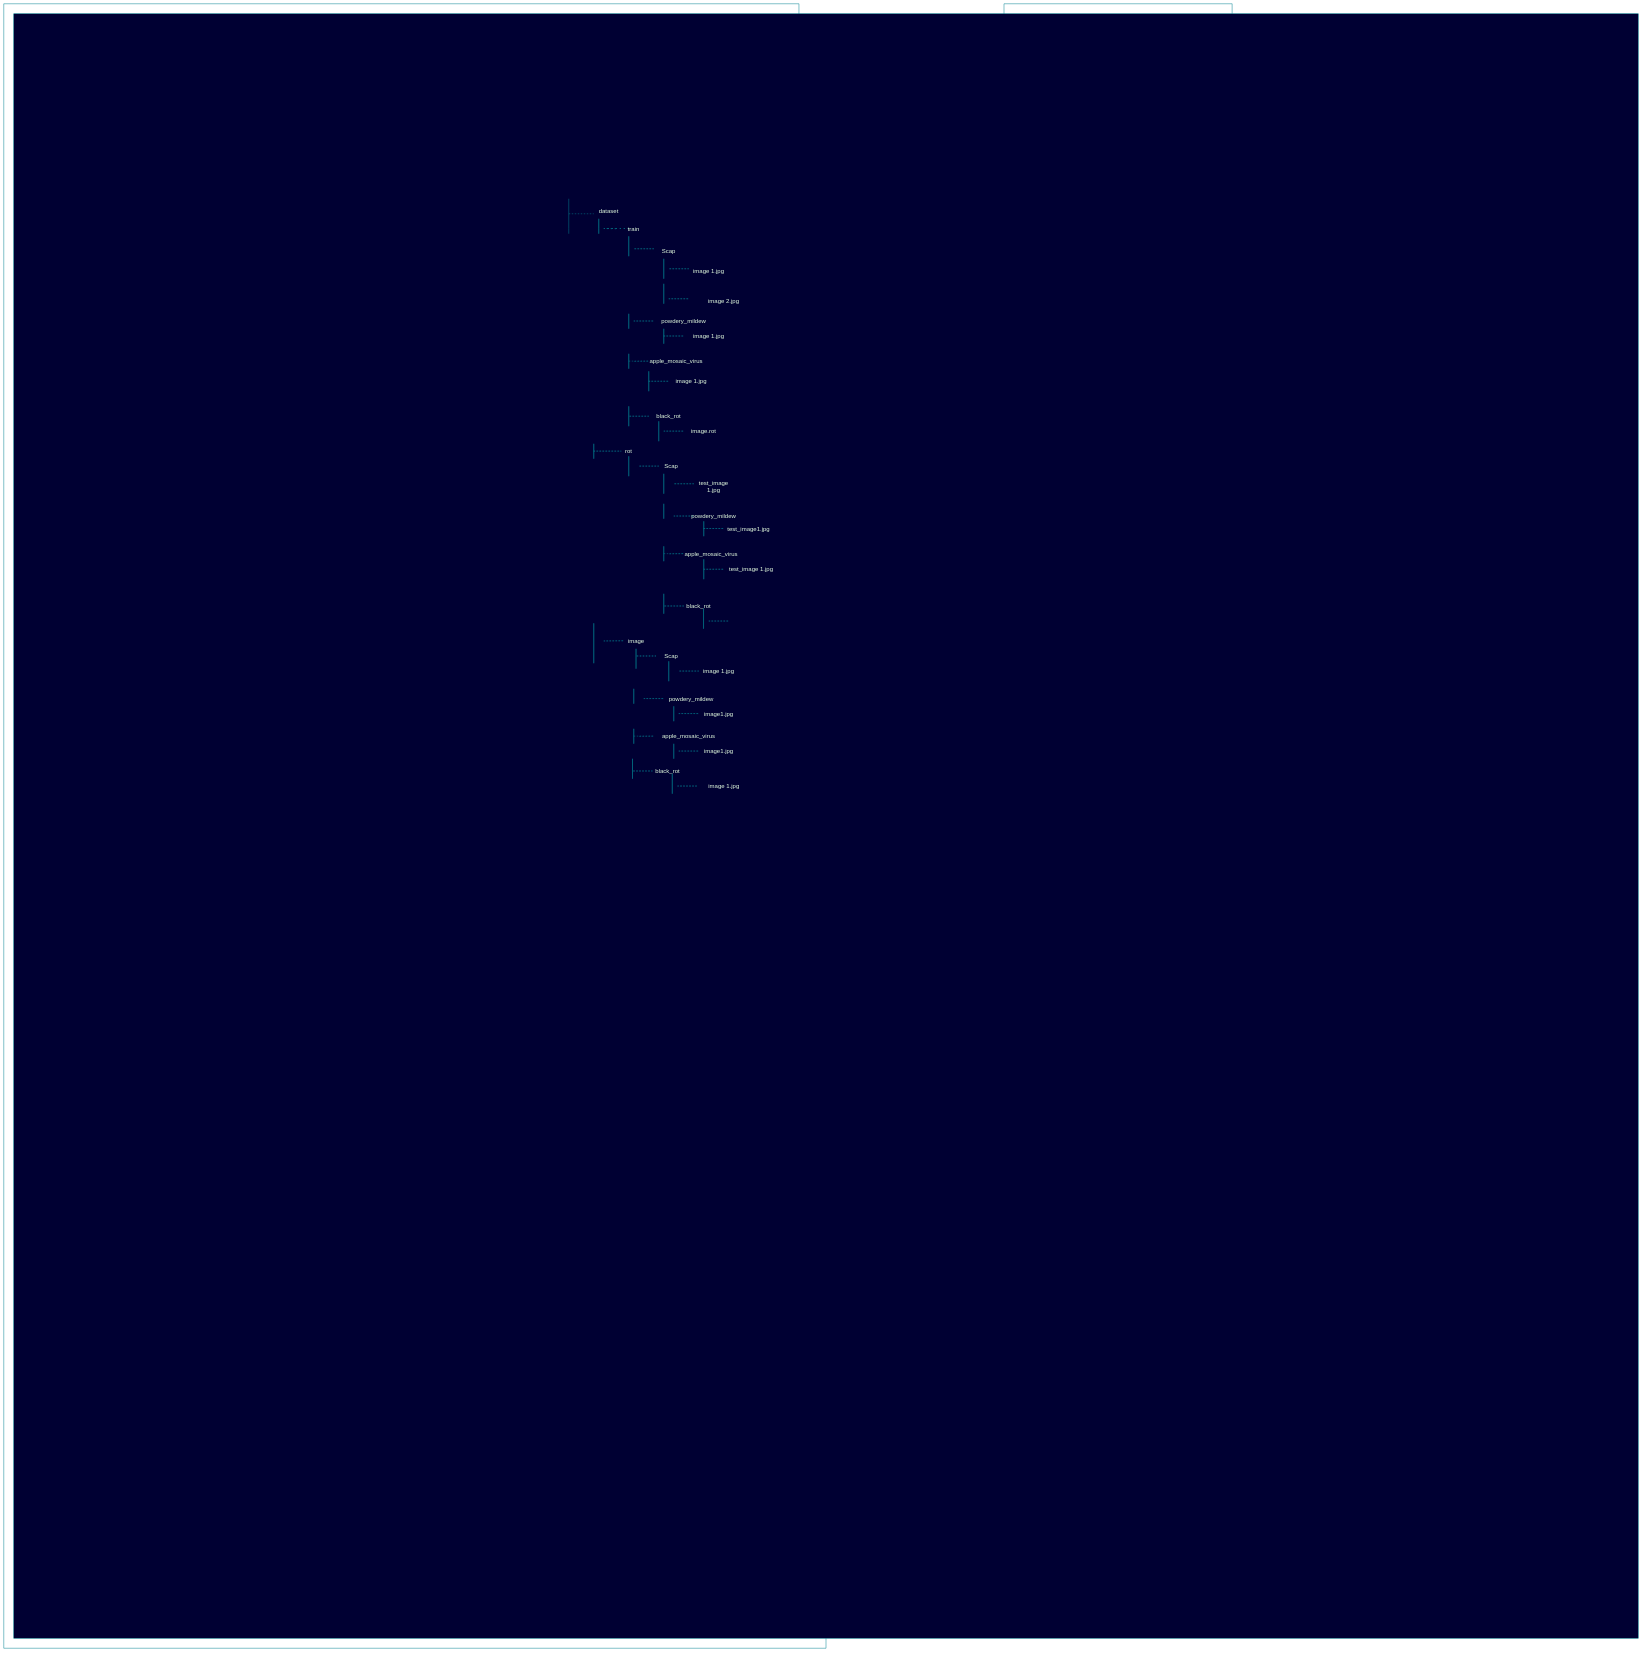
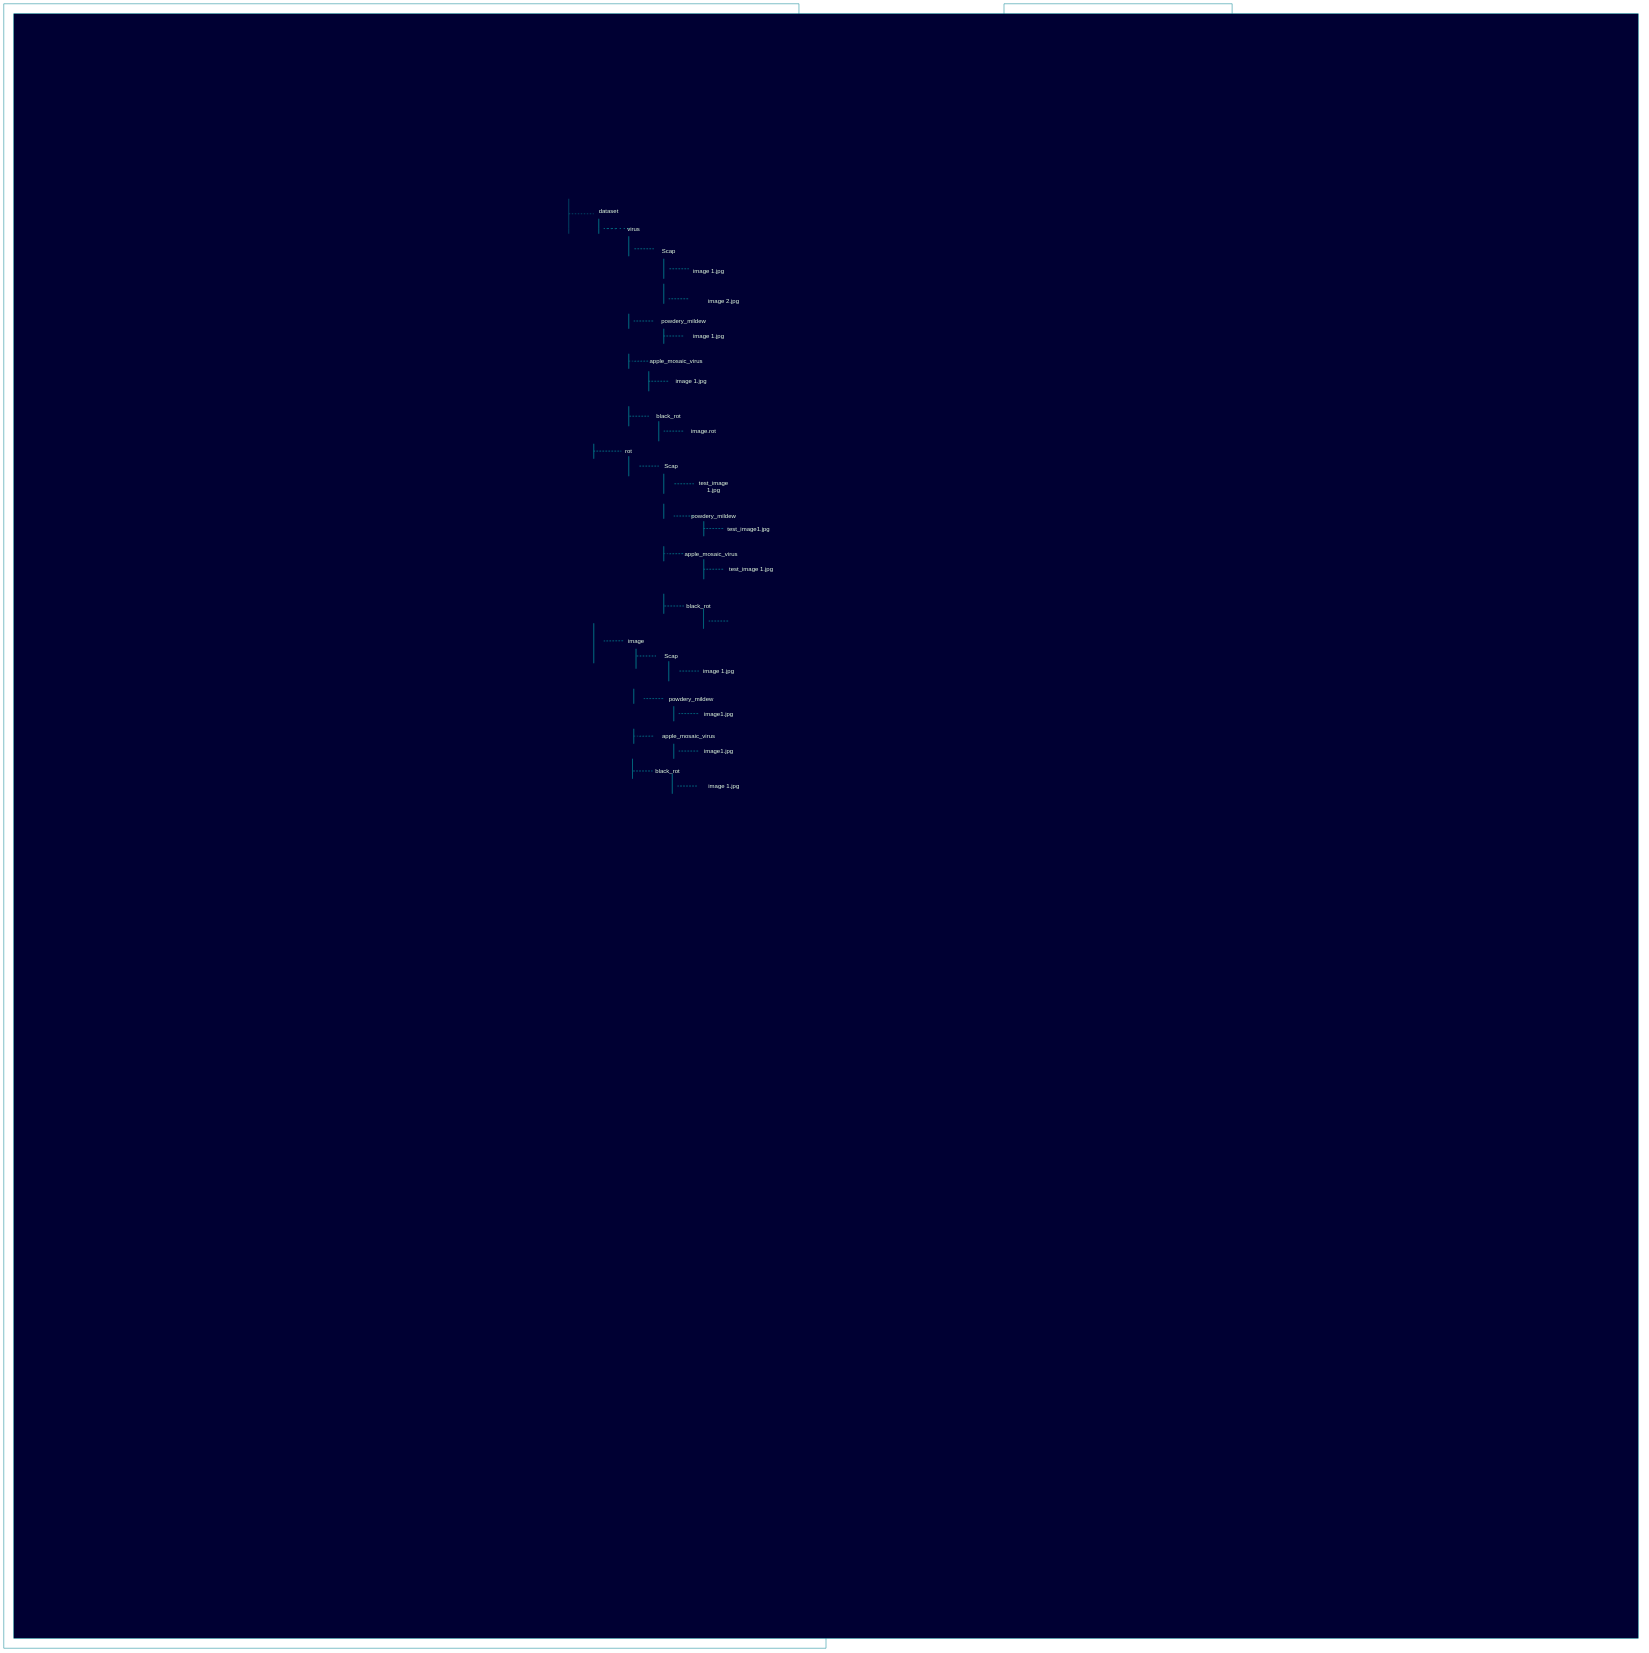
(634, 229) -> (634, 229)
